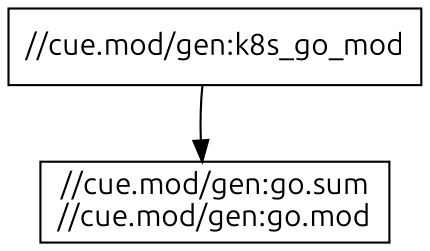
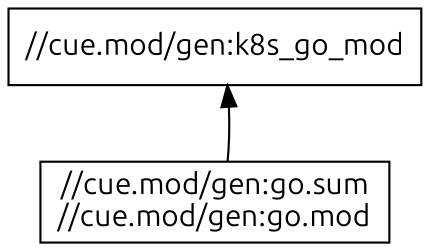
(201, 113) -> (229, 134)
